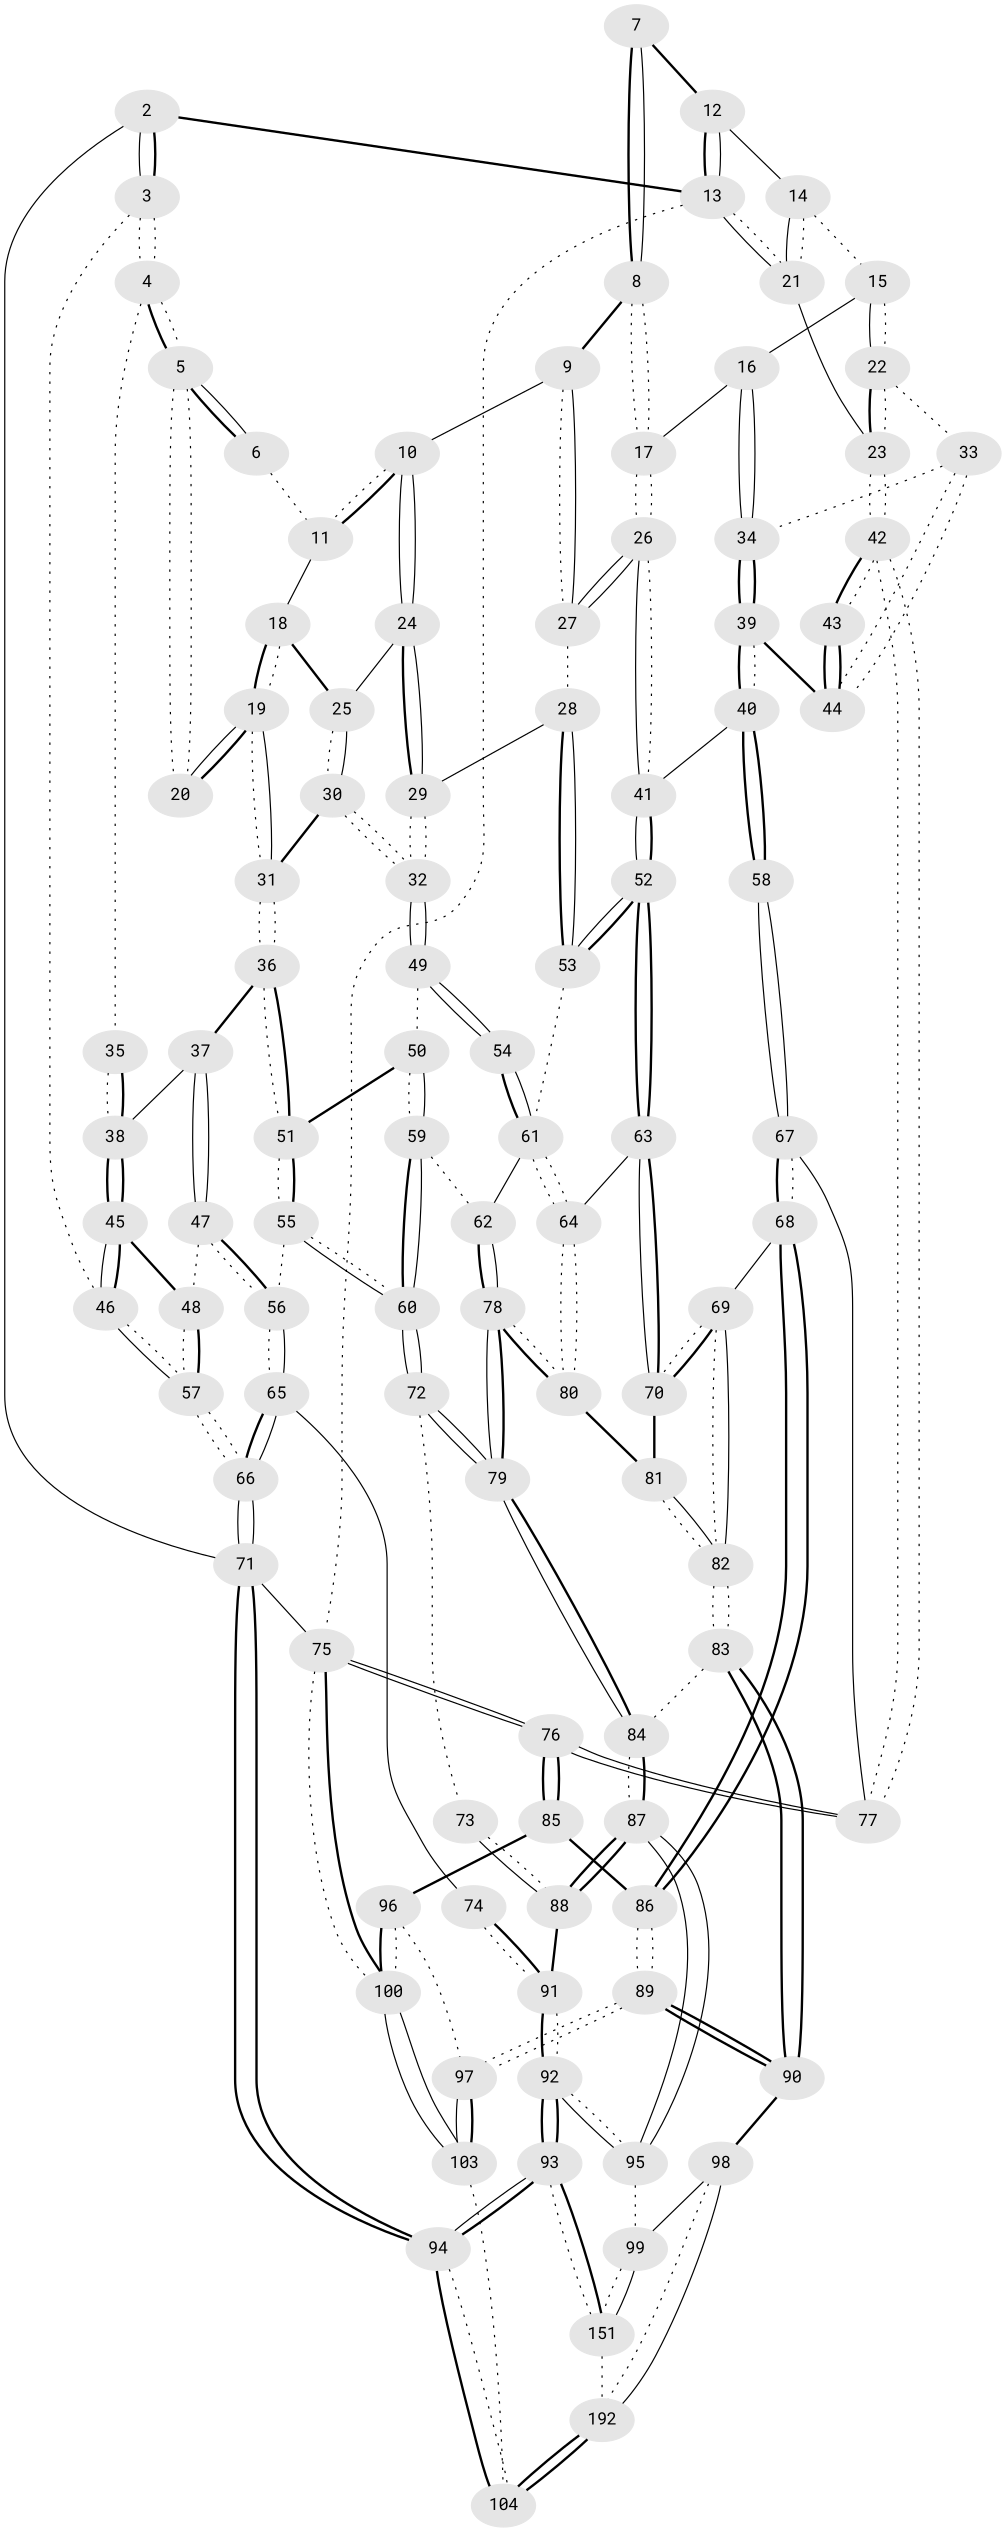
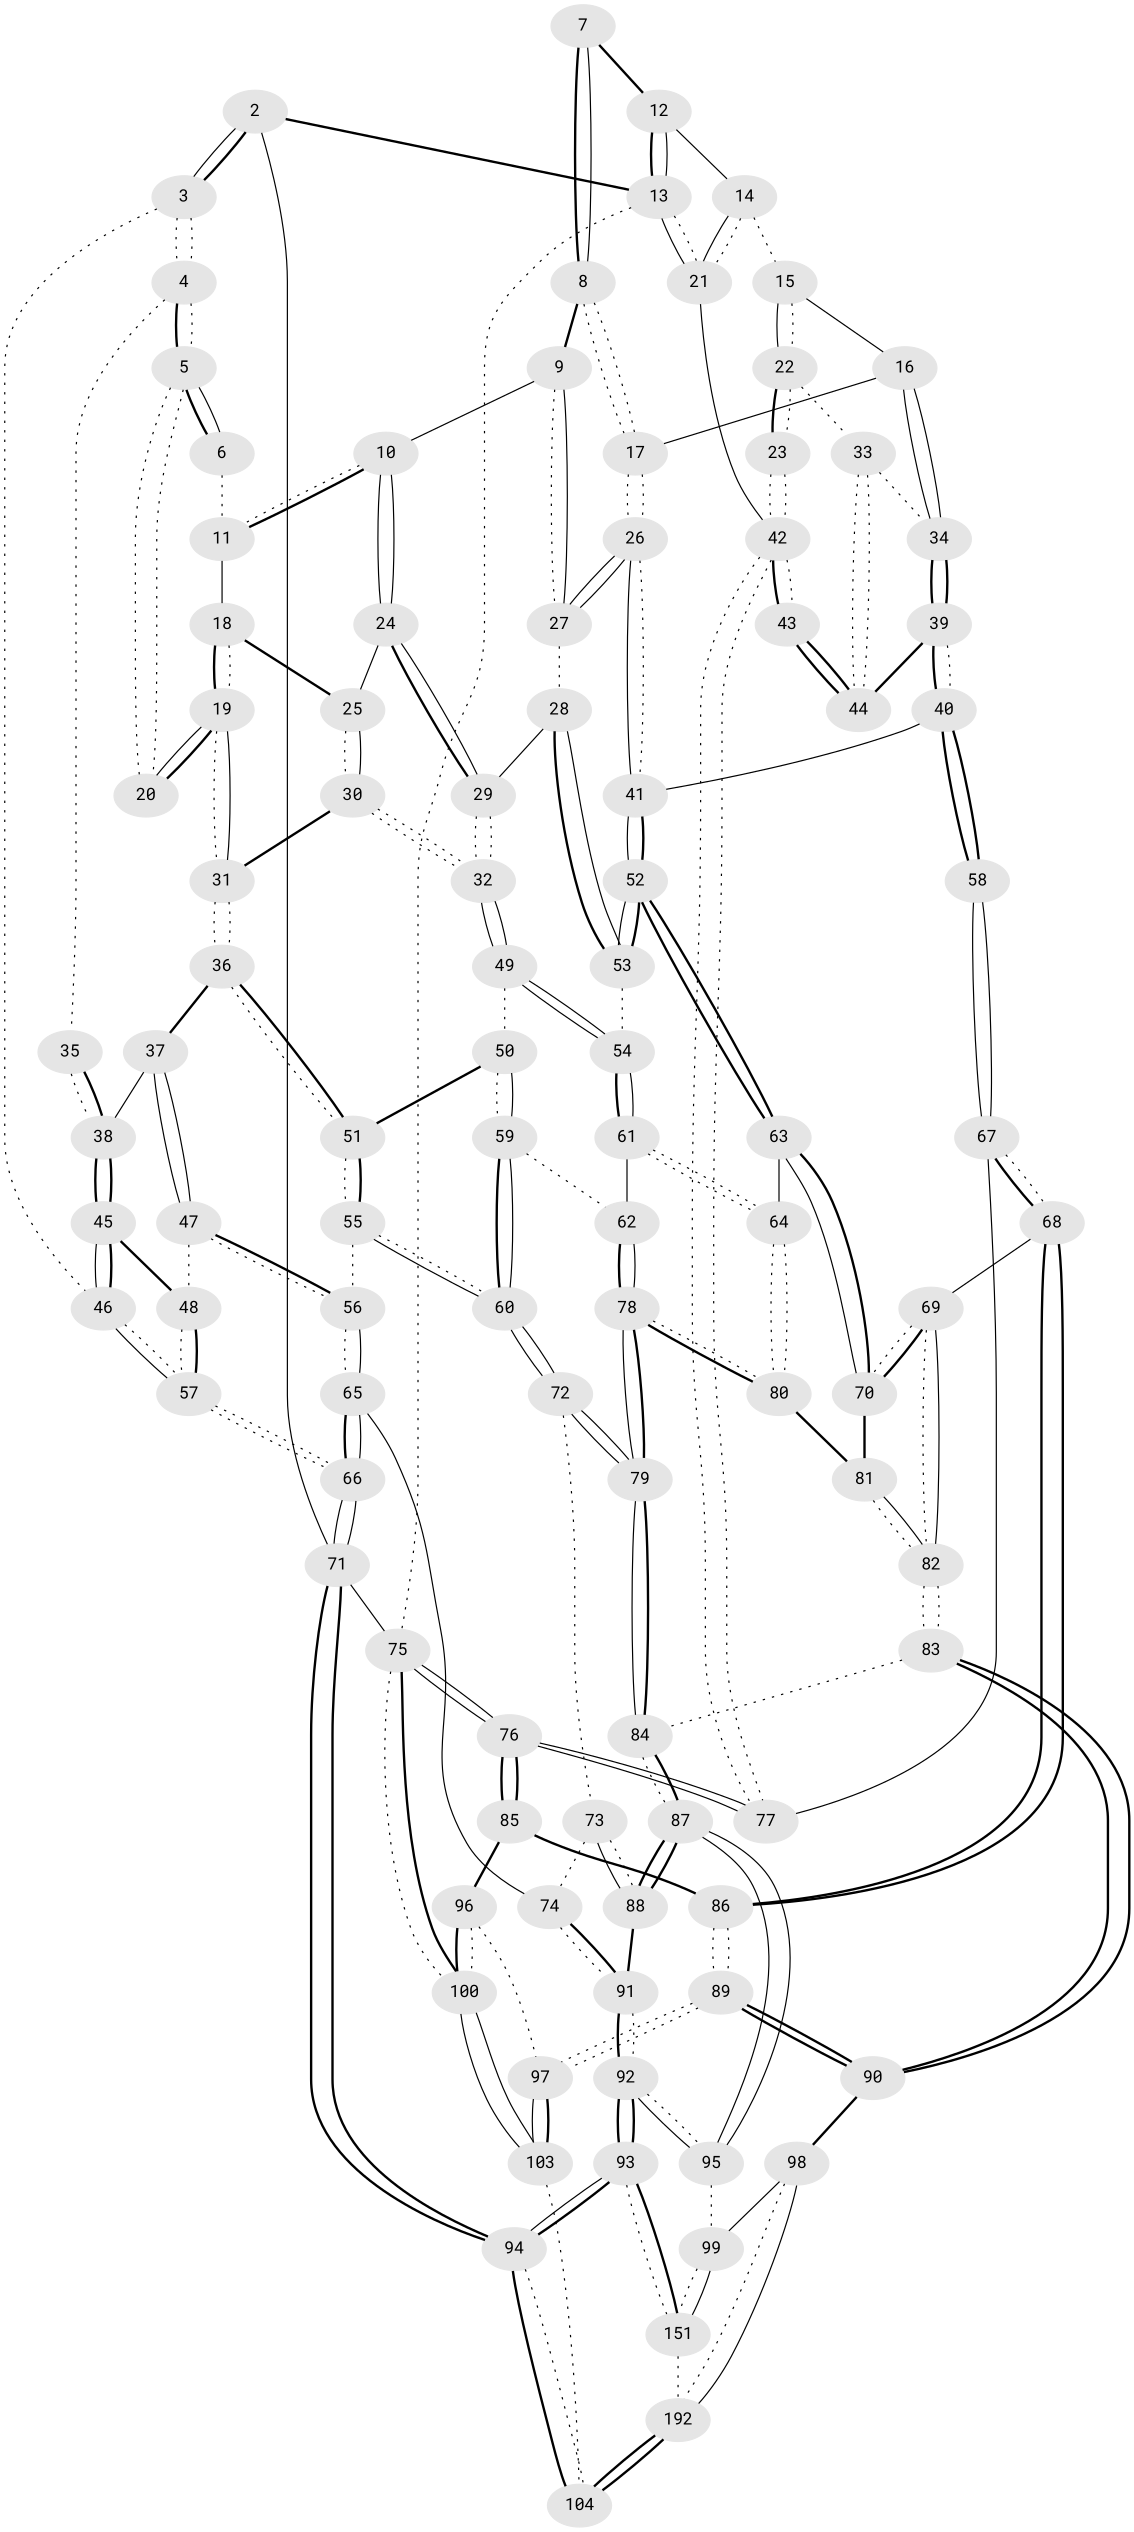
(826, 371) -> (717, 417)
(550, 1052) -> (622, 1009)
none -> (572, 1864)
